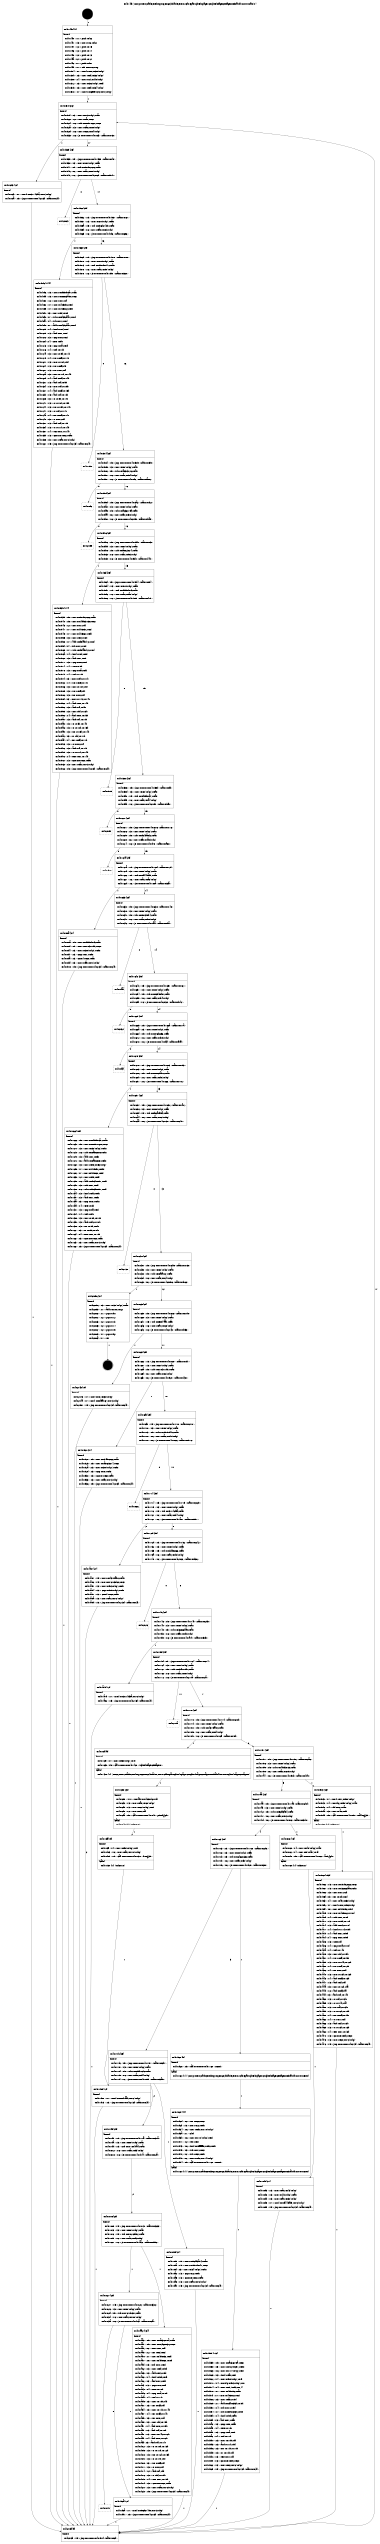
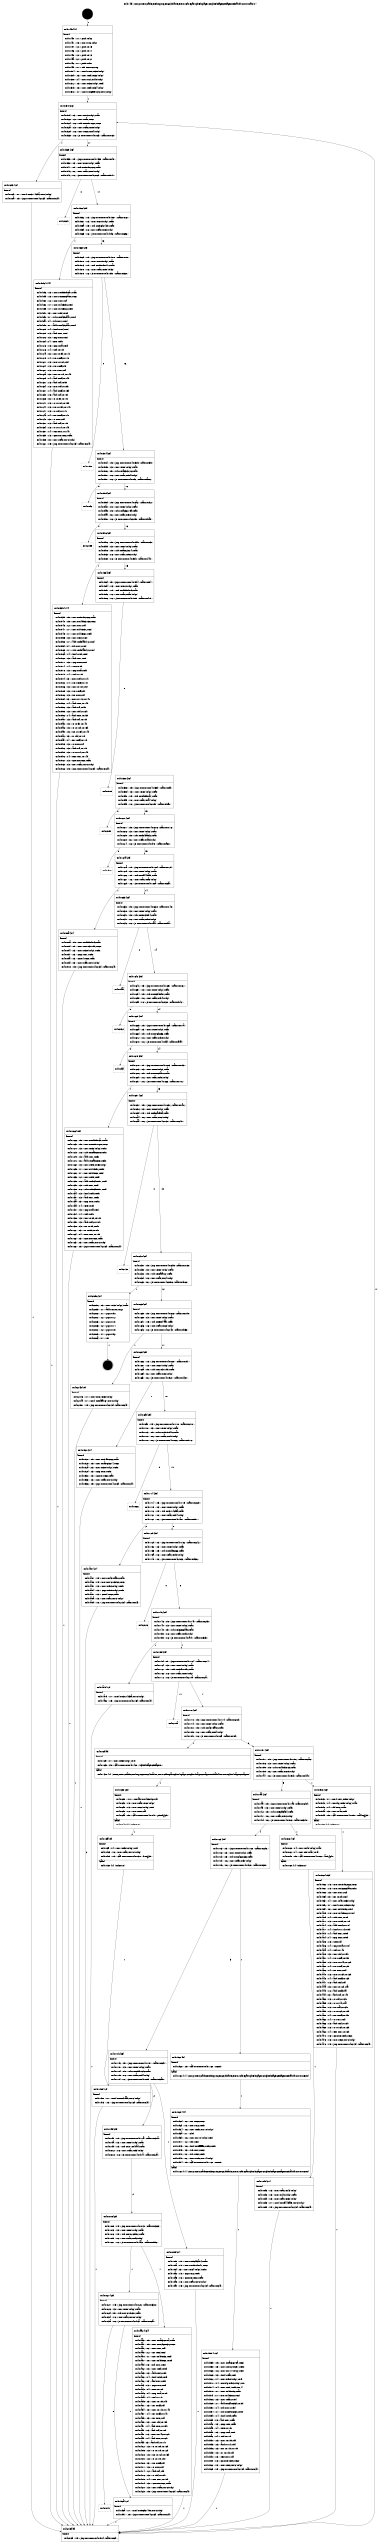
(135, 688) -> none
none -> (181, 1644)
